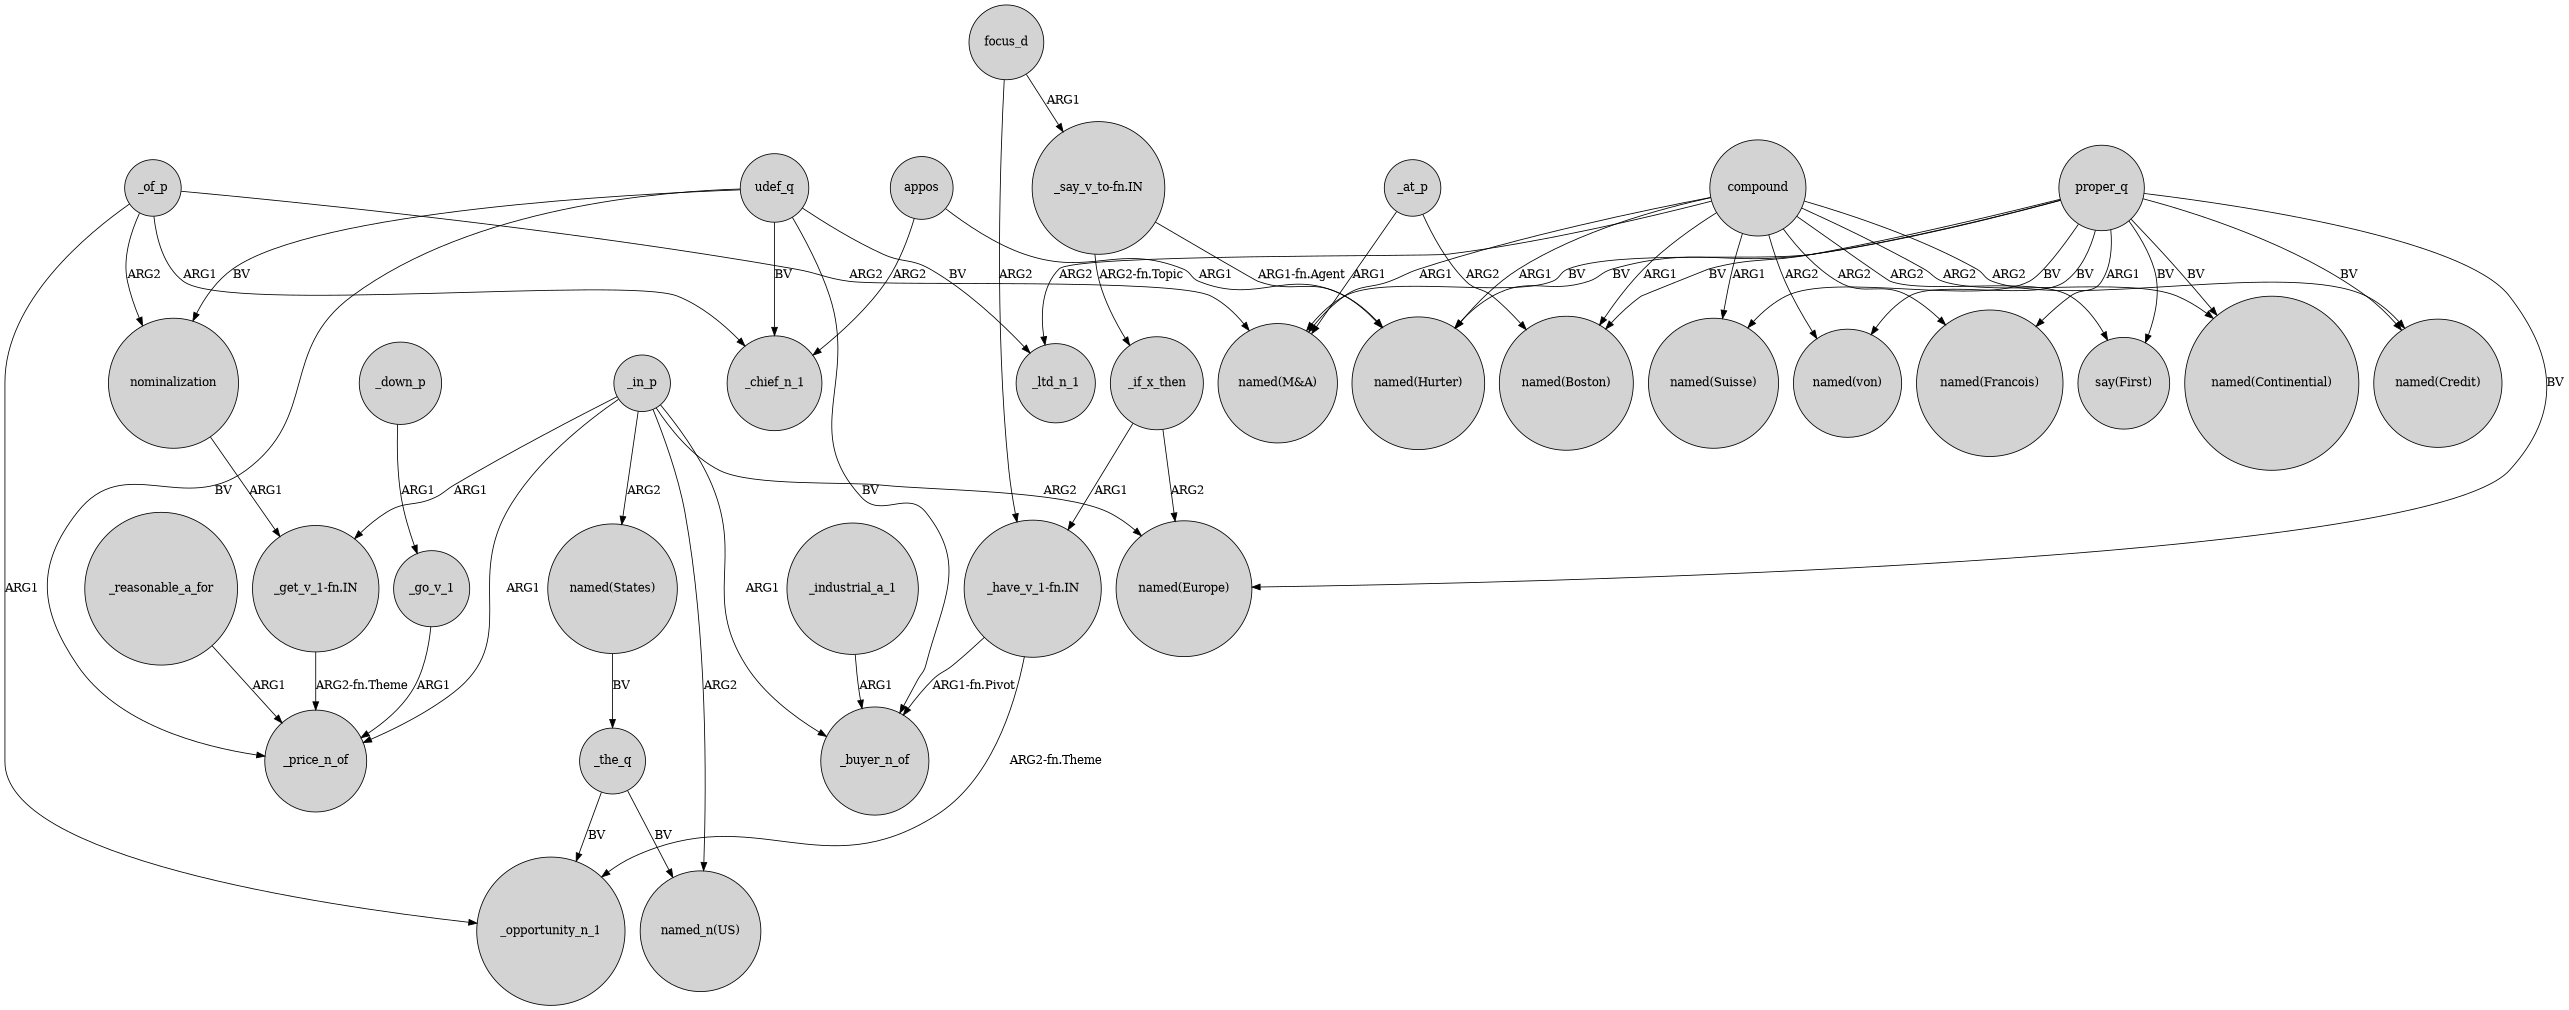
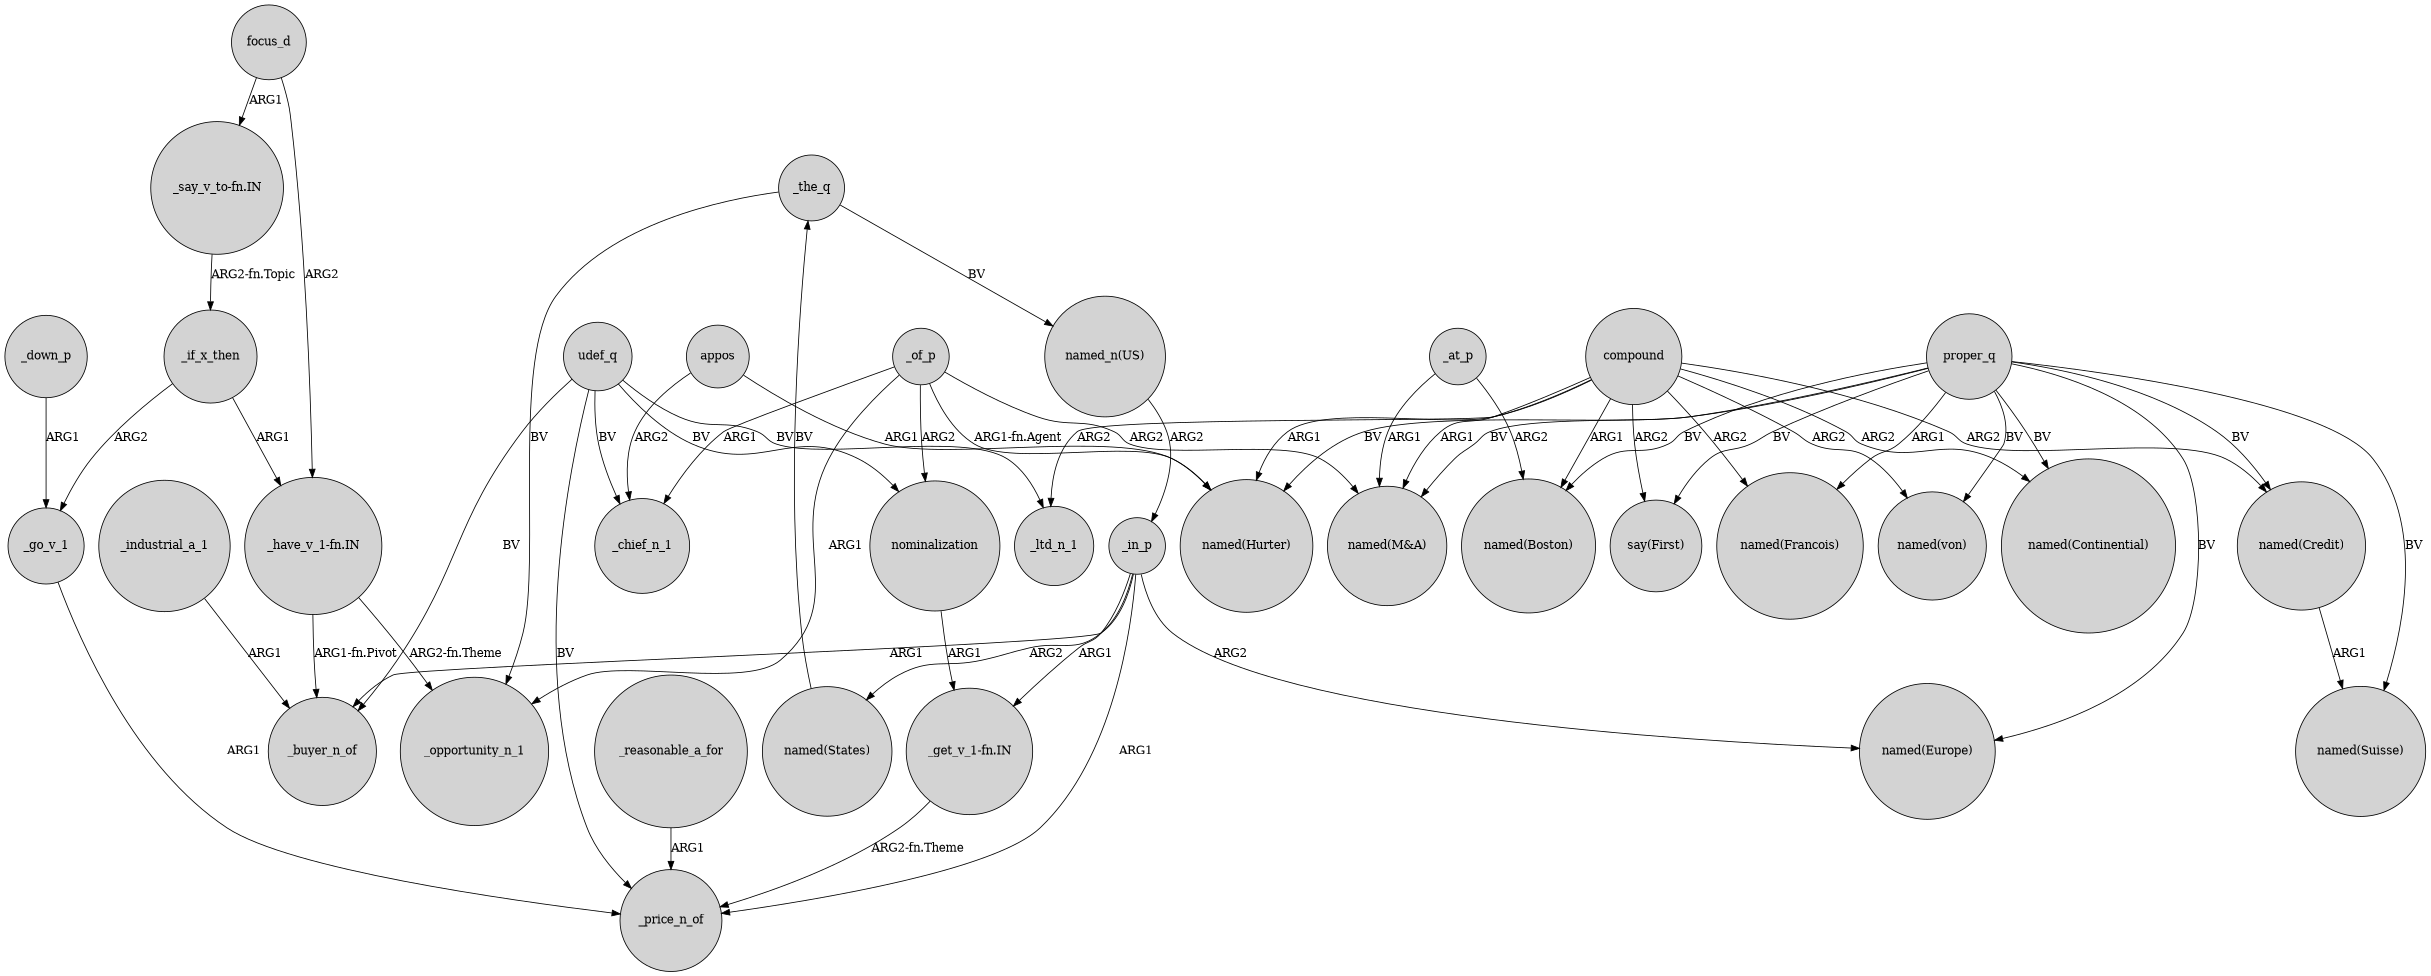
(1732, 272) -> (2330, 644)
(1257, 281) -> (1056, 453)
(1168, 471) -> (111, 437)
(700, 633) -> (1170, 464)
